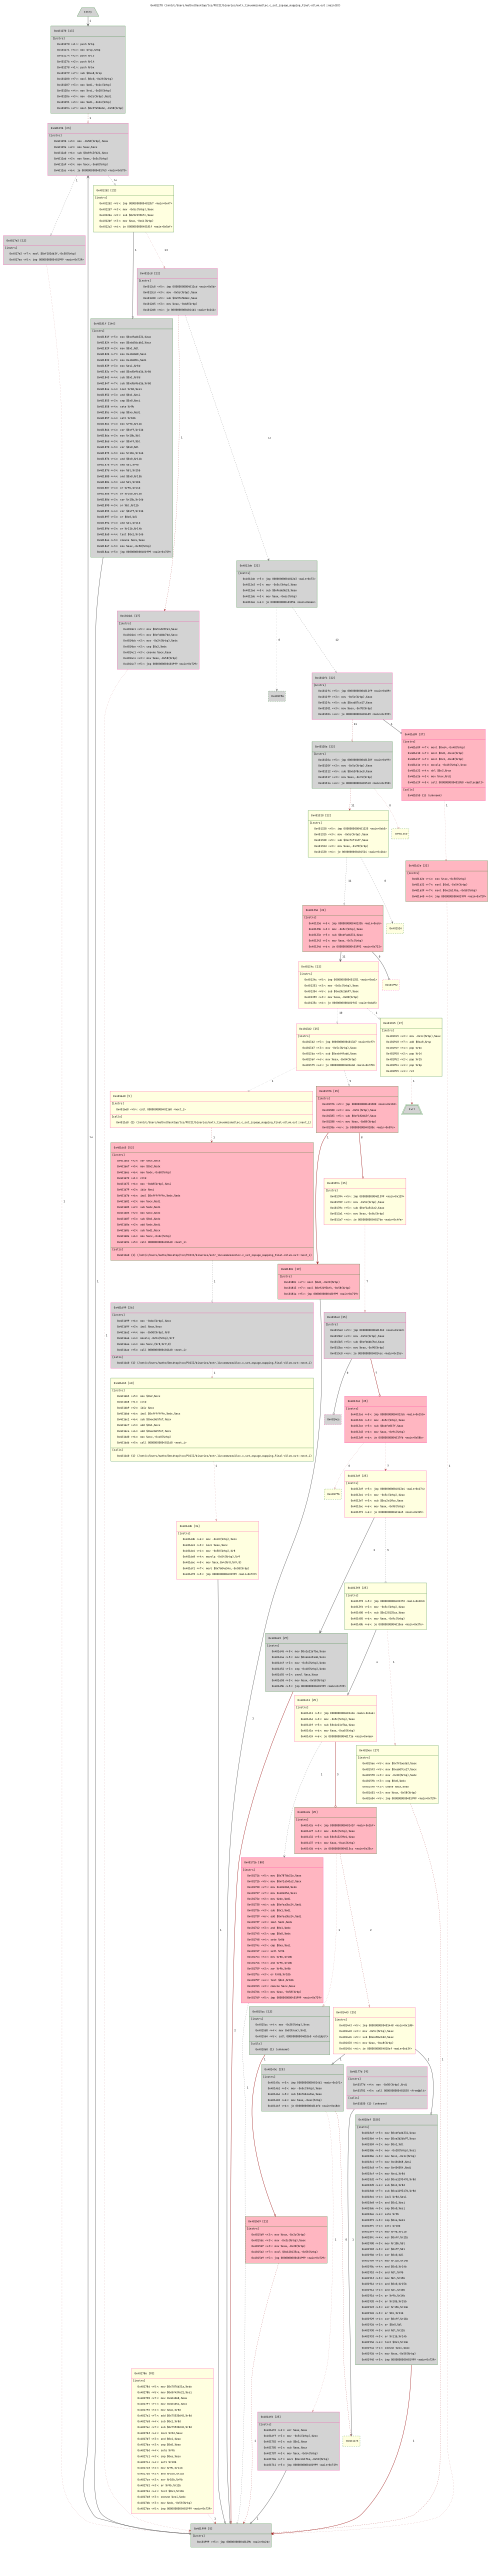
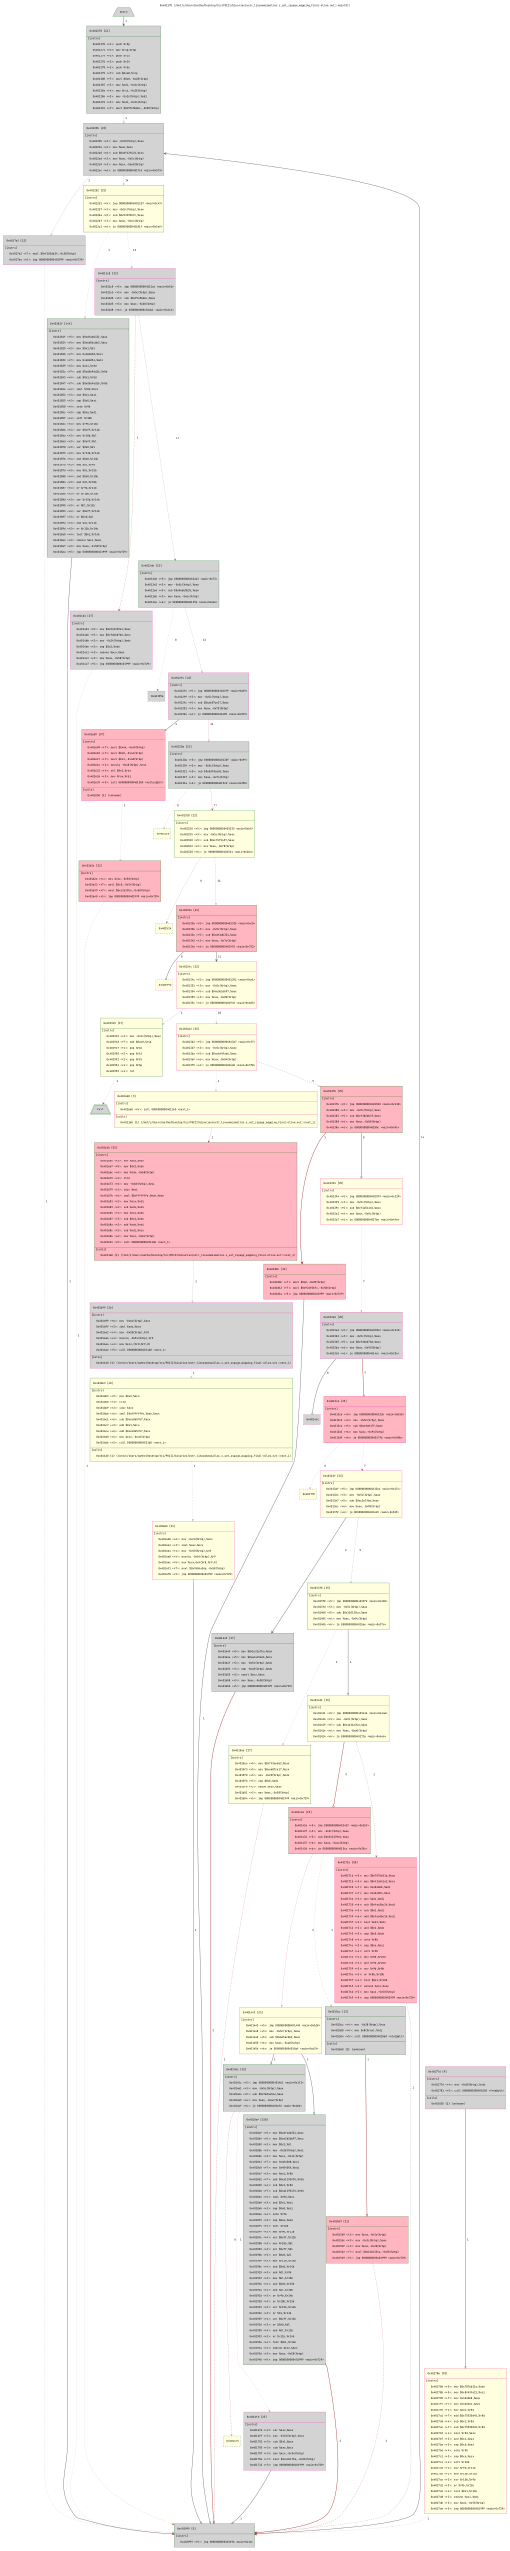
(133, 274) -> (92, 273)
(349, 2271) -> (465, 2238)
